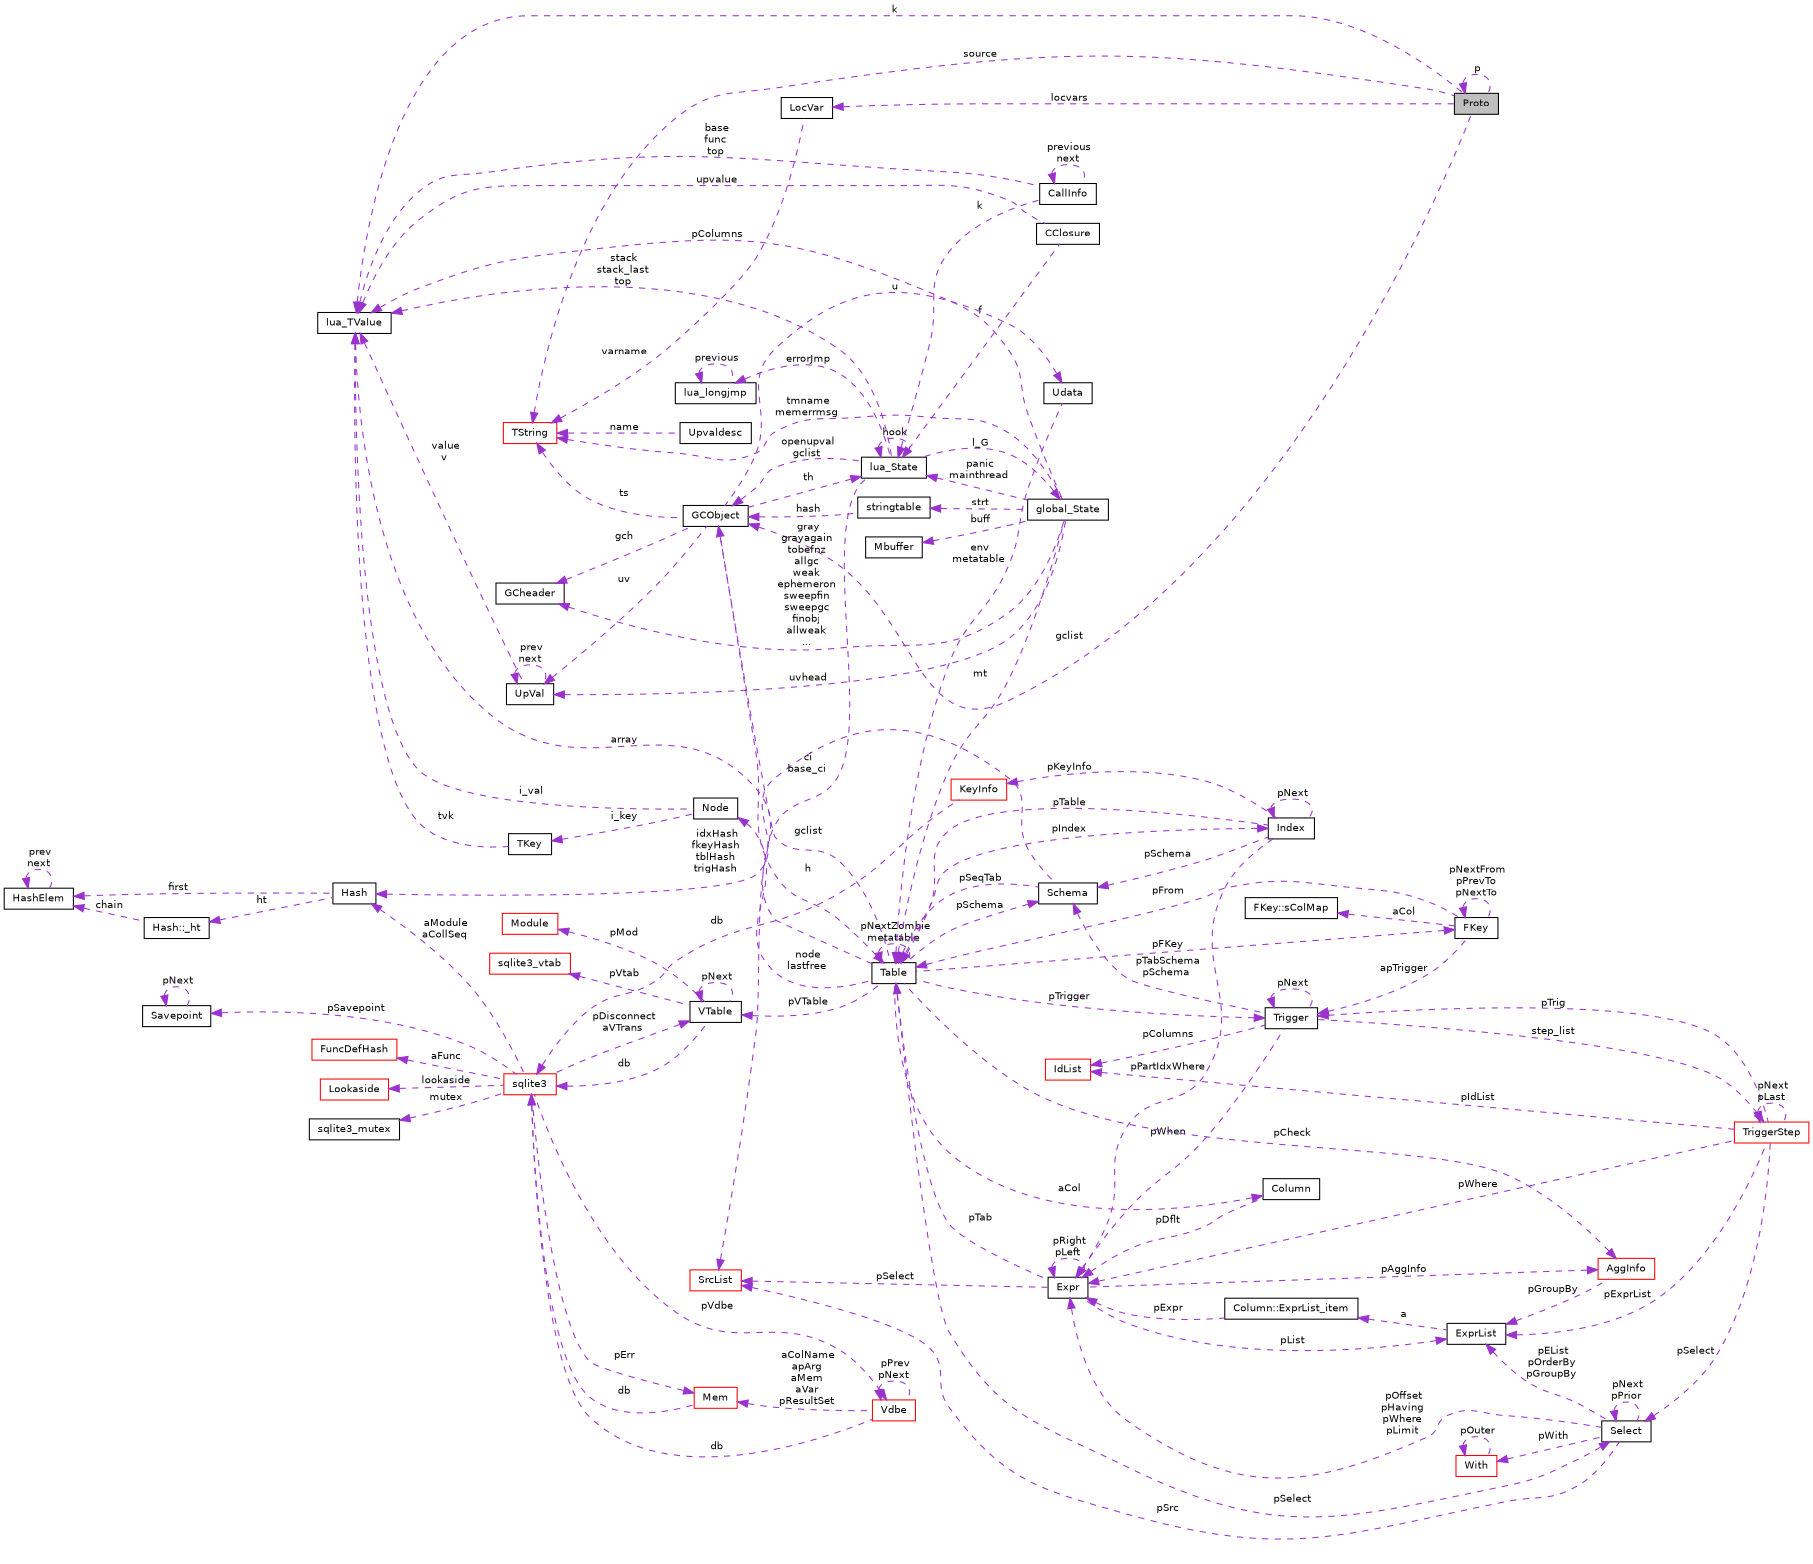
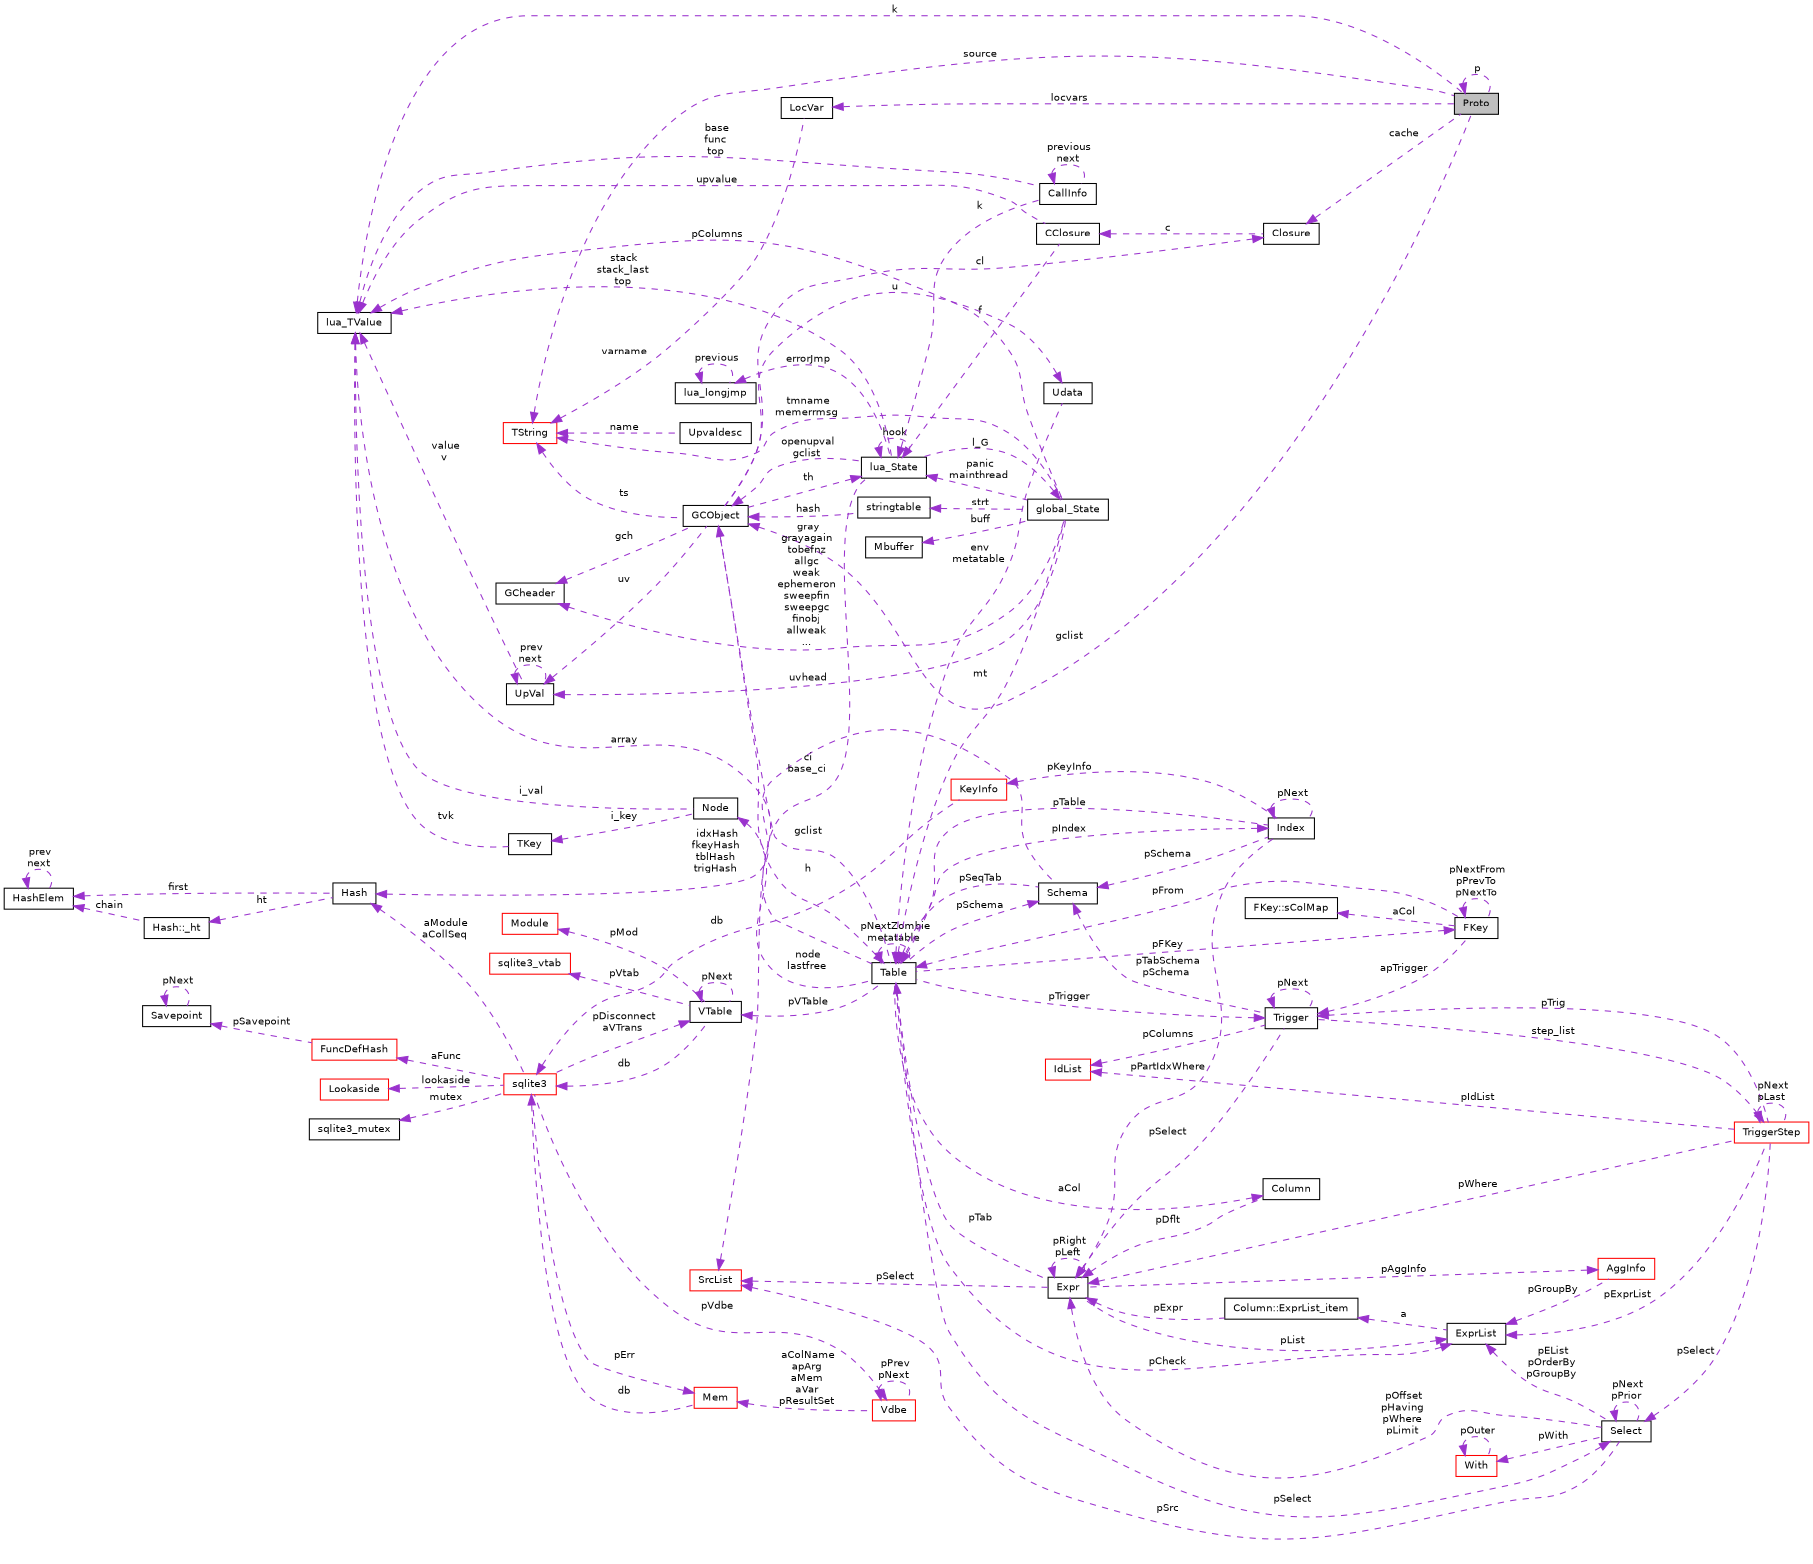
none -> (1291, 234)
(375, 1020) -> (266, 1035)
(1167, 1132) -> (1167, 1132)
(1247, 1141) -> (1037, 1346)
(583, 1407) -> none
